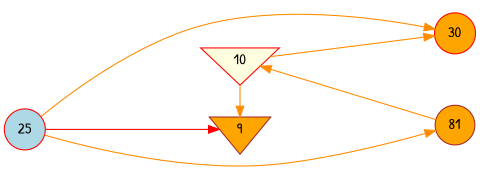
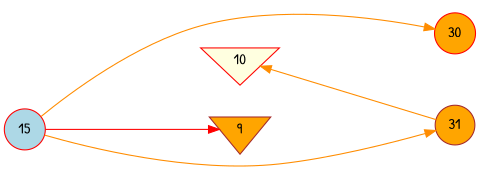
(347, 47) -> none
(240, 96) -> none
(455, 125) -> (455, 125)
(25, 129) -> (25, 129)
